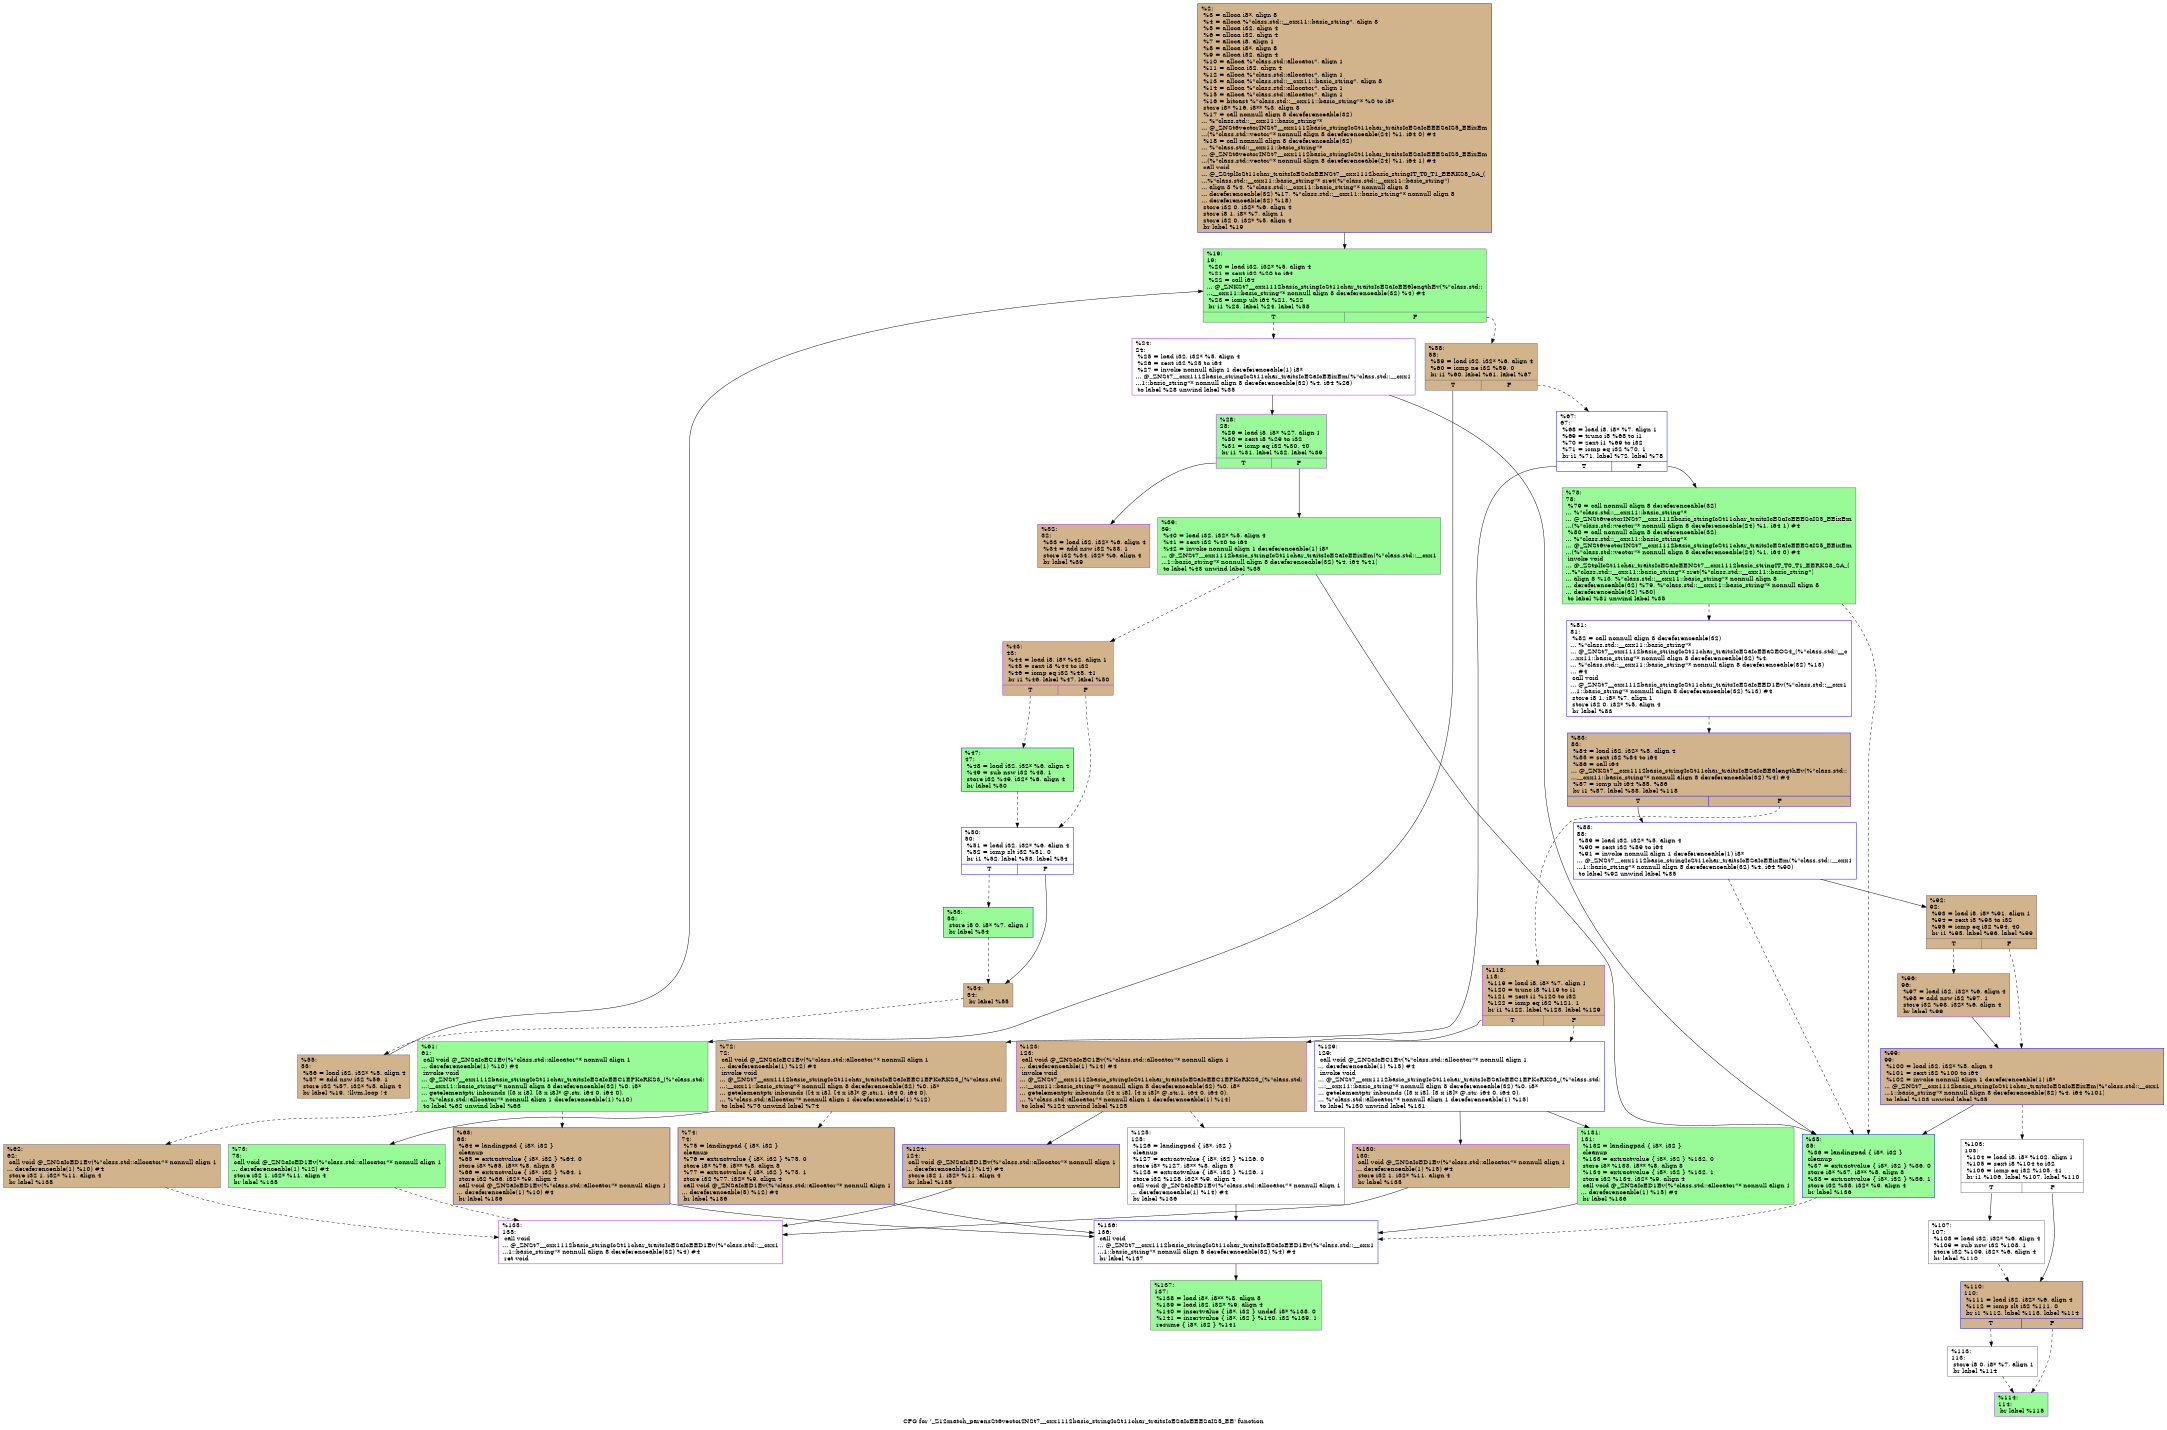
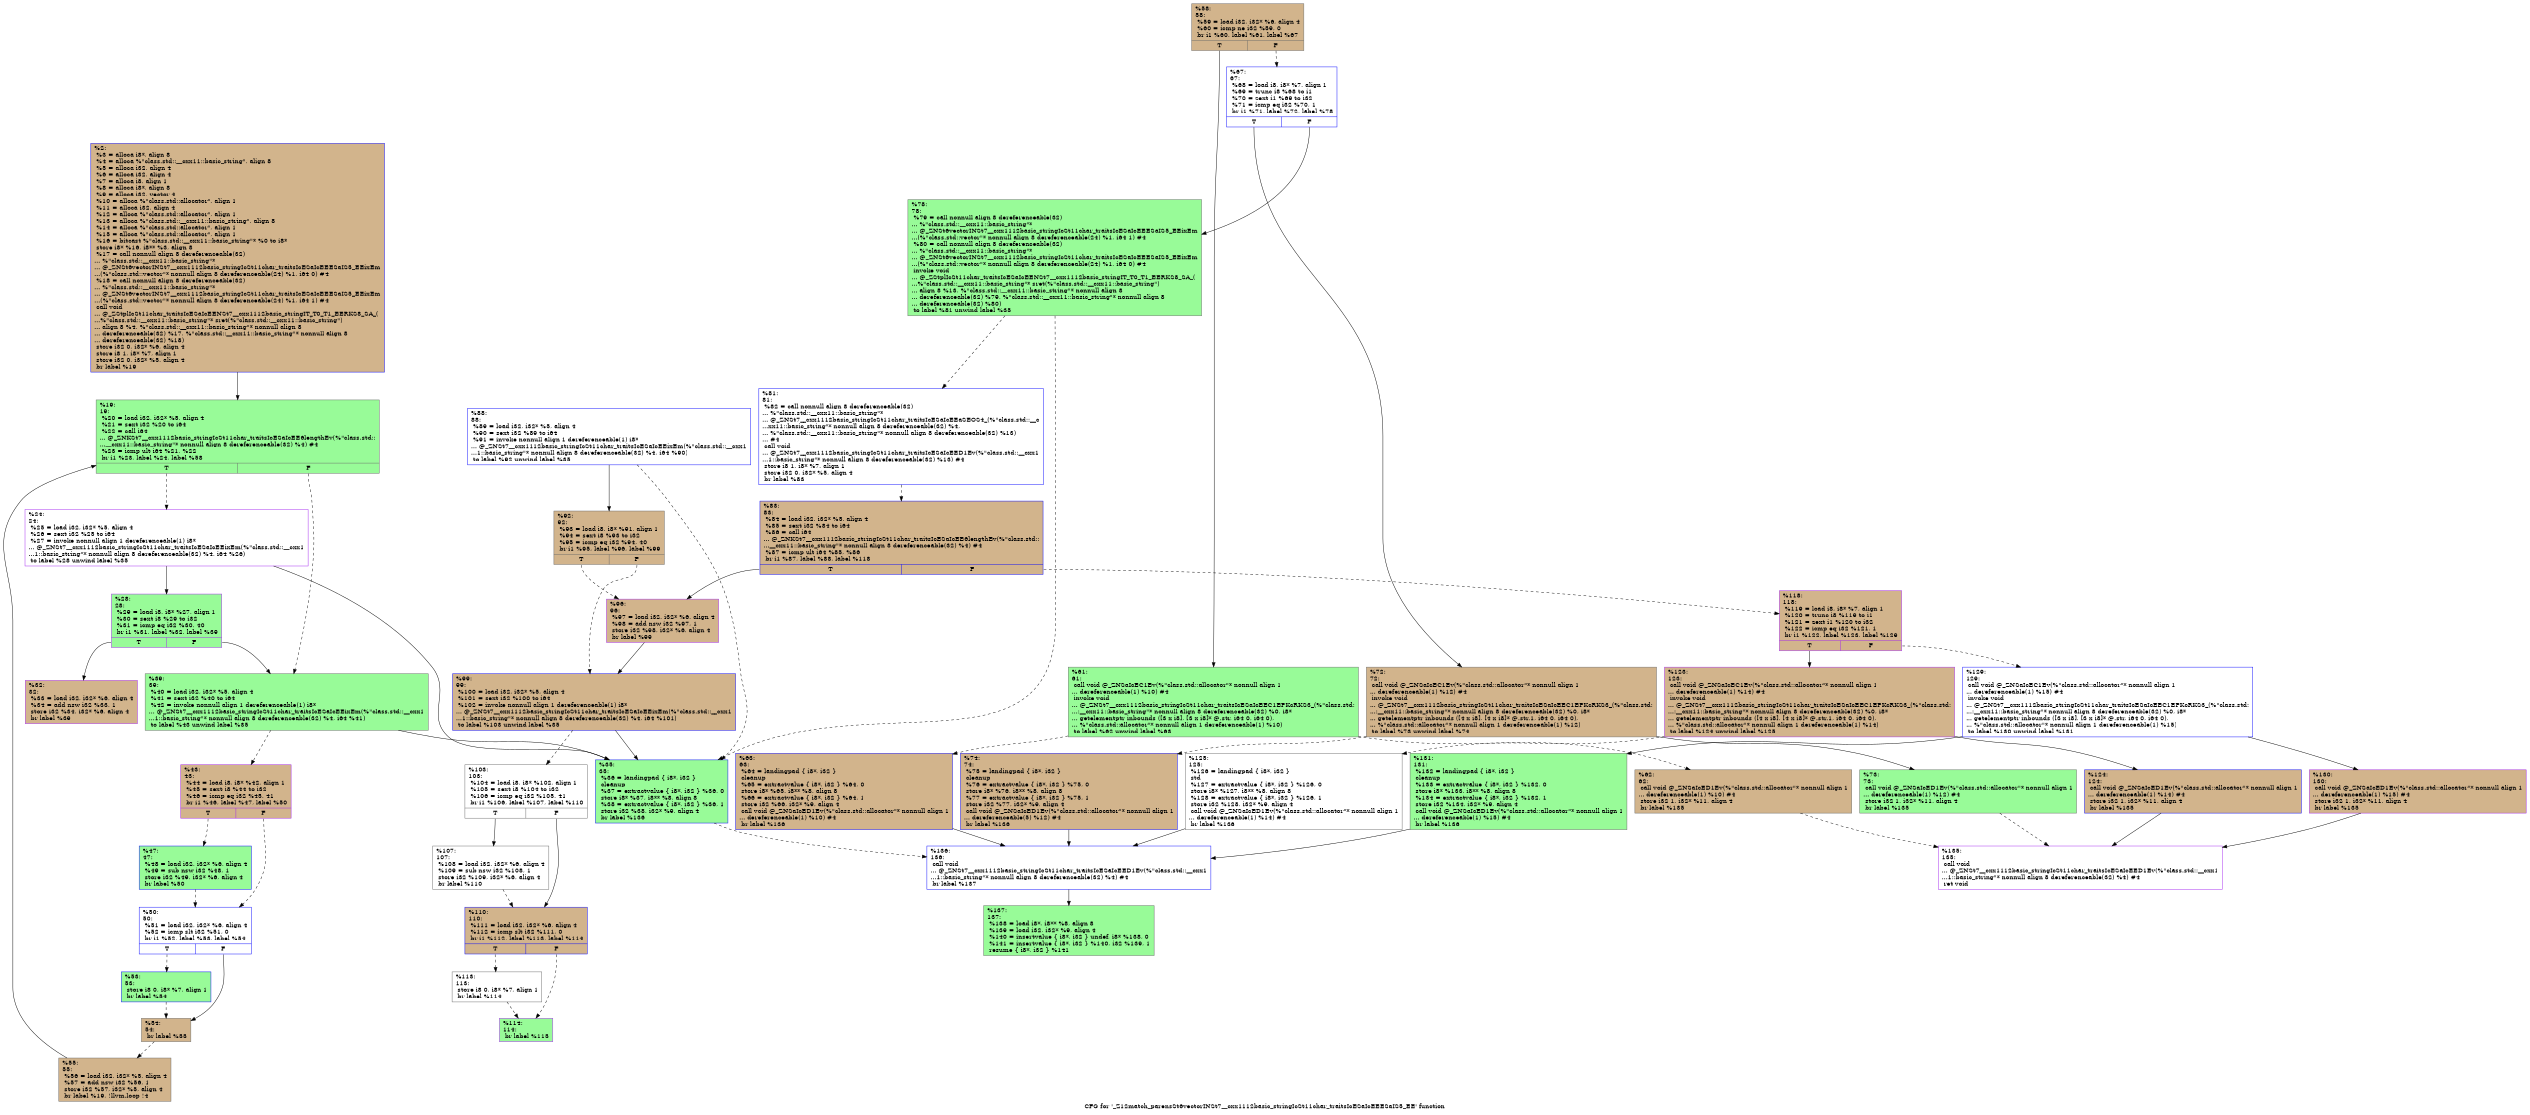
(1240, 55) -> (135, 195)
(1495, 326) -> (312, 572)
(1639, 813) -> (723, 578)
(1145, 1153) -> (1195, 778)
